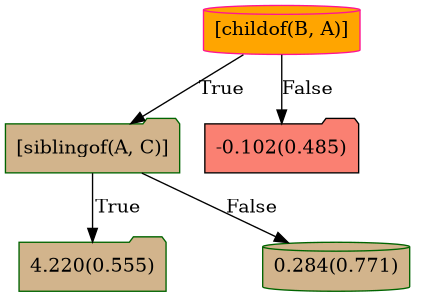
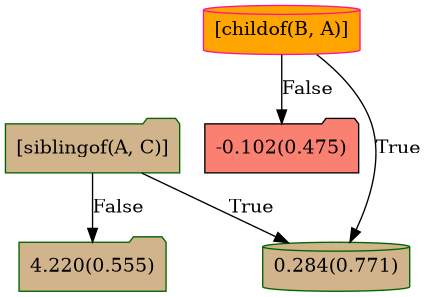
(193, 86) -> (374, 134)
(282, 148) -> (282, 148)
(118, 208) -> (118, 208)
(252, 208) -> (252, 208)
